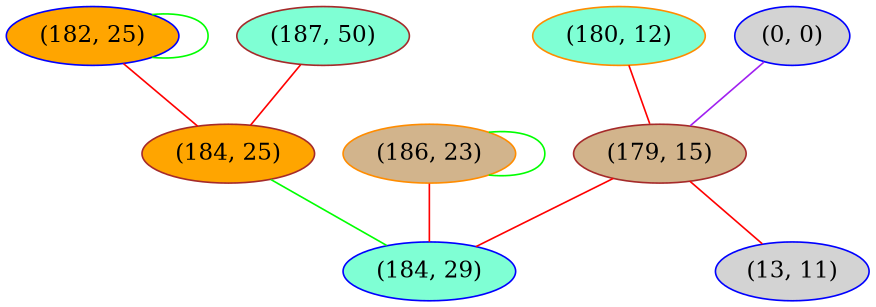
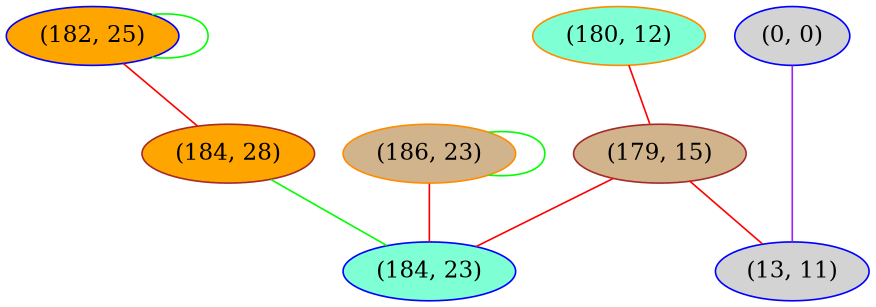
(323, 36) -> none
(727, 94) -> (792, 154)
(228, 154) -> (228, 154)
(429, 271) -> (429, 271)
